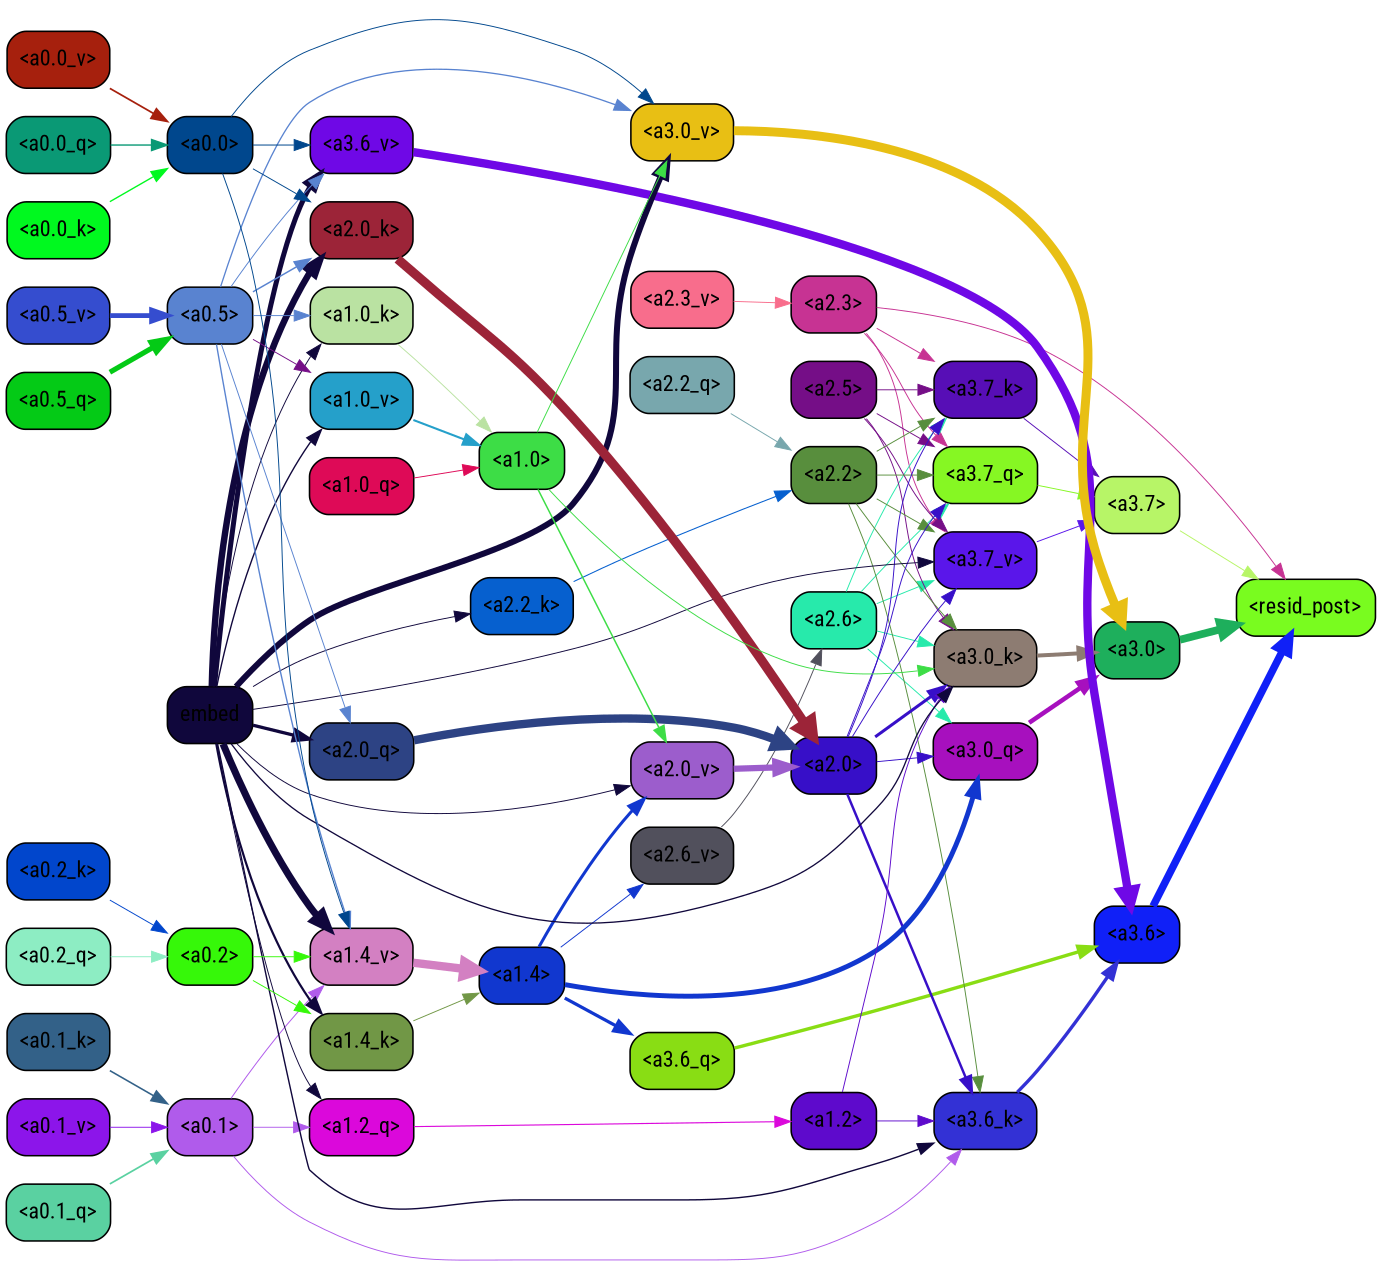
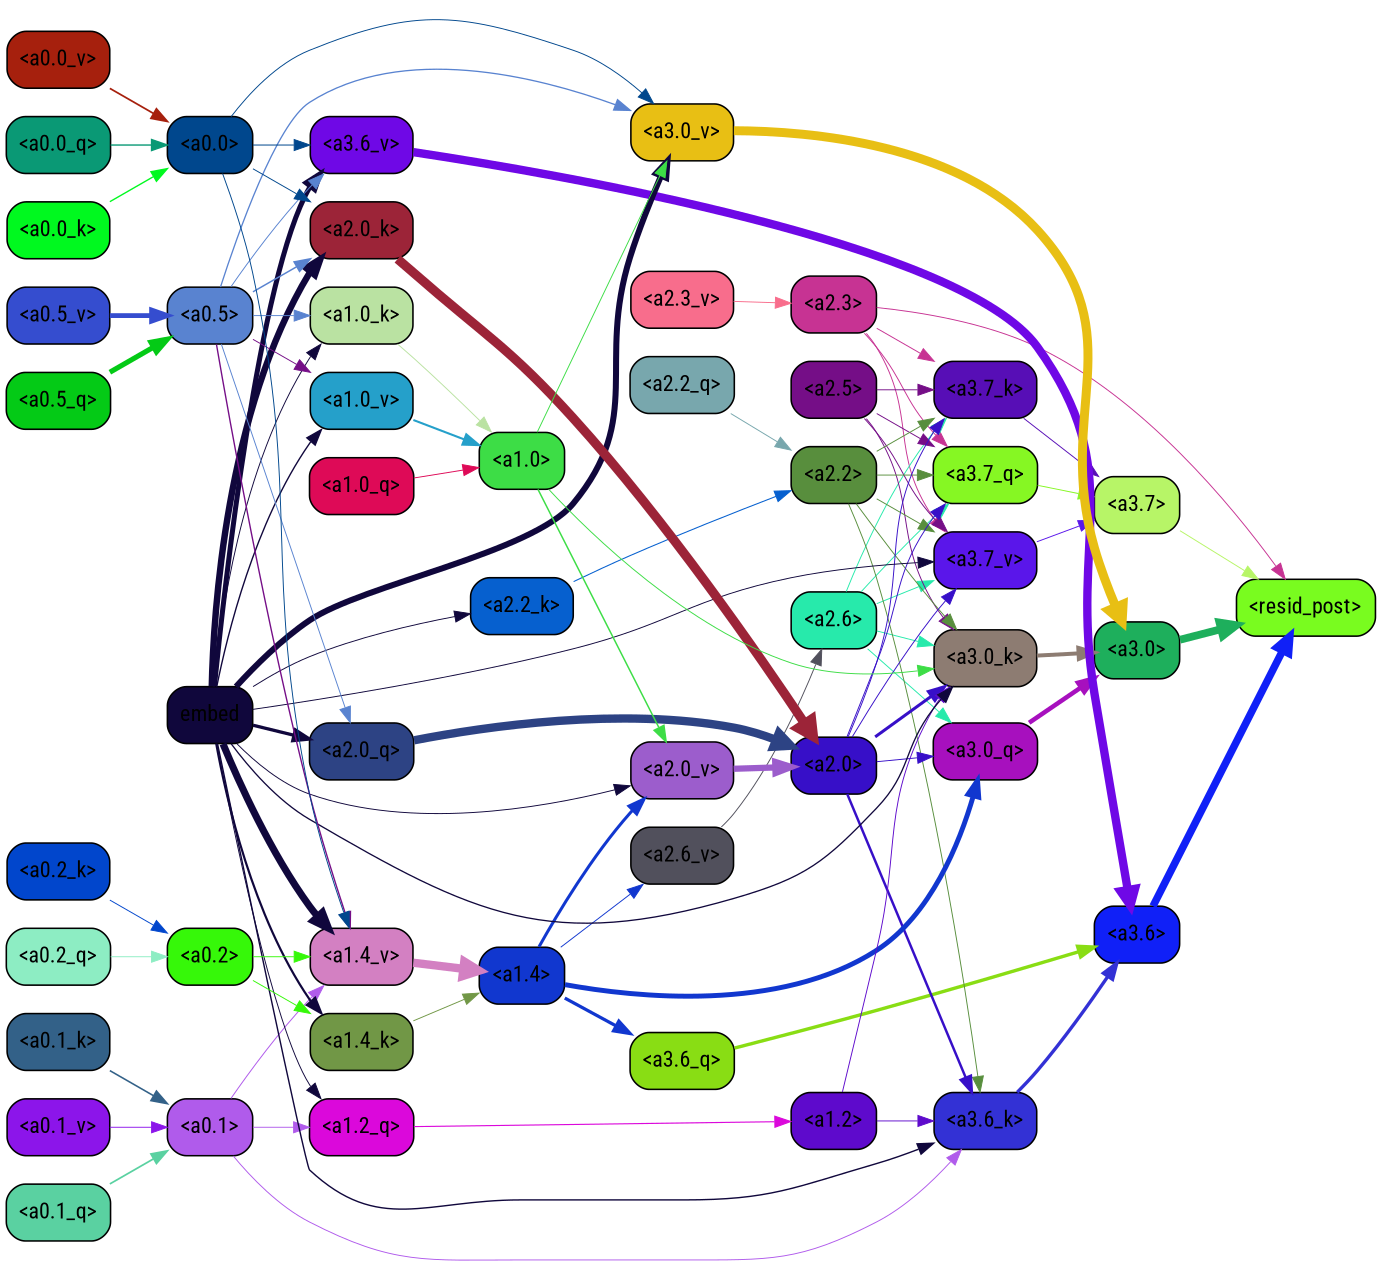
(272, 631) -> (272, 631)
